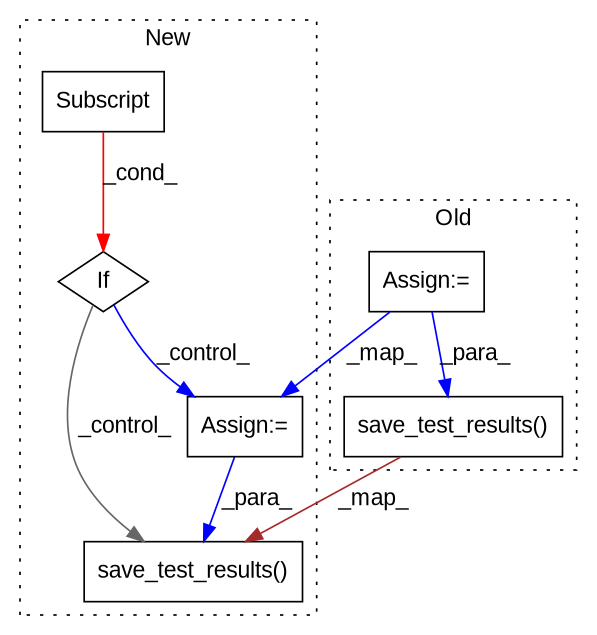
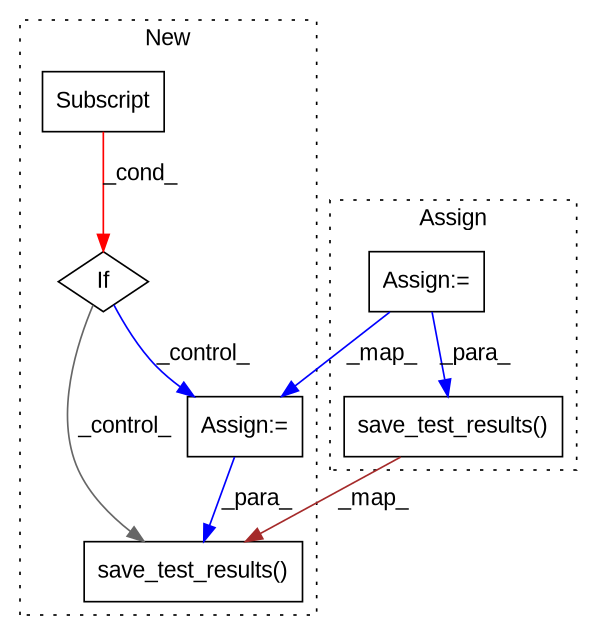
(453, 219) -> (453, 219)
